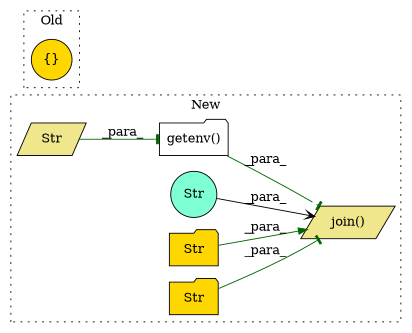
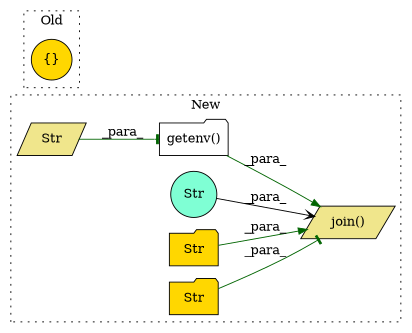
(270, 178) -> (270, 178)
